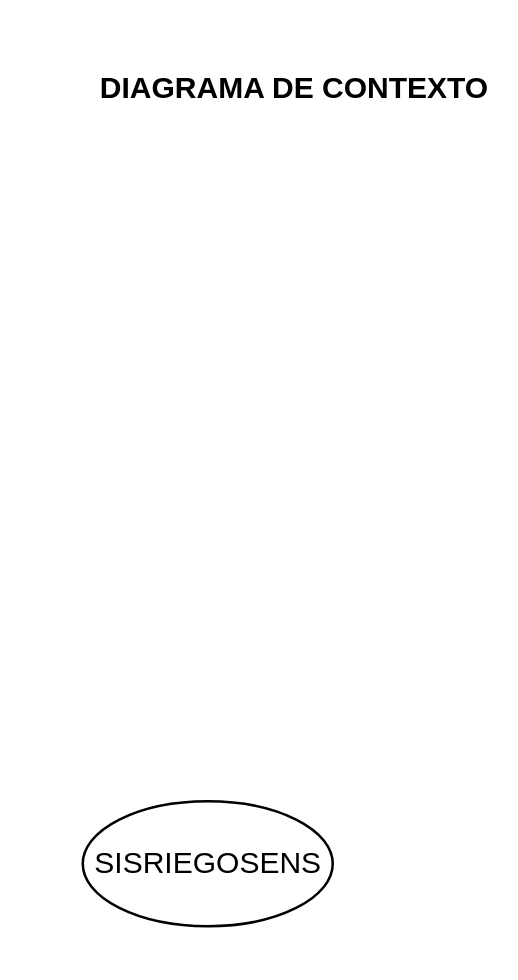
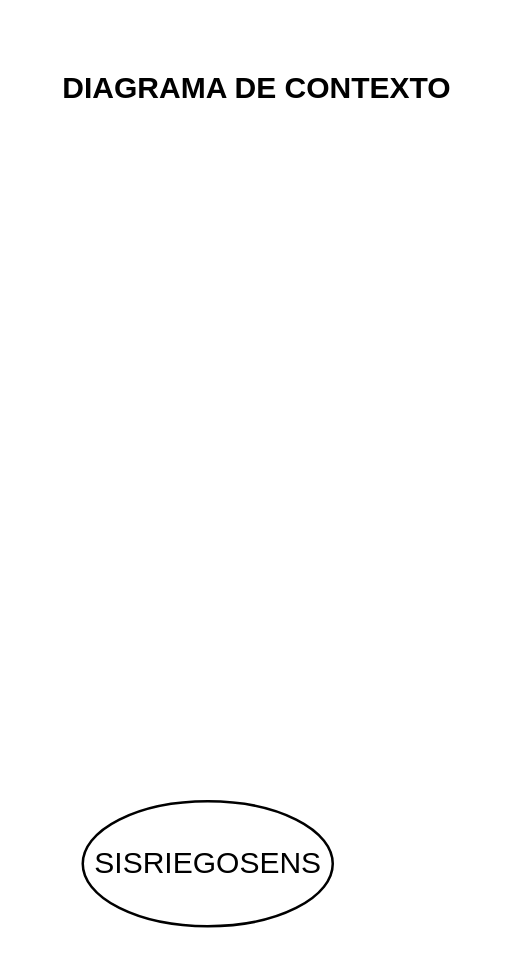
(295, 89) -> (258, 89)
